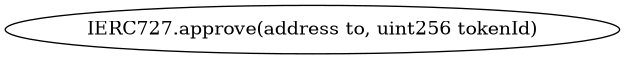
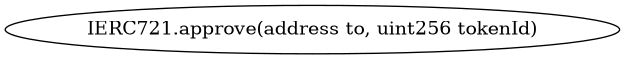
(312, 30) -> (312, 30)
